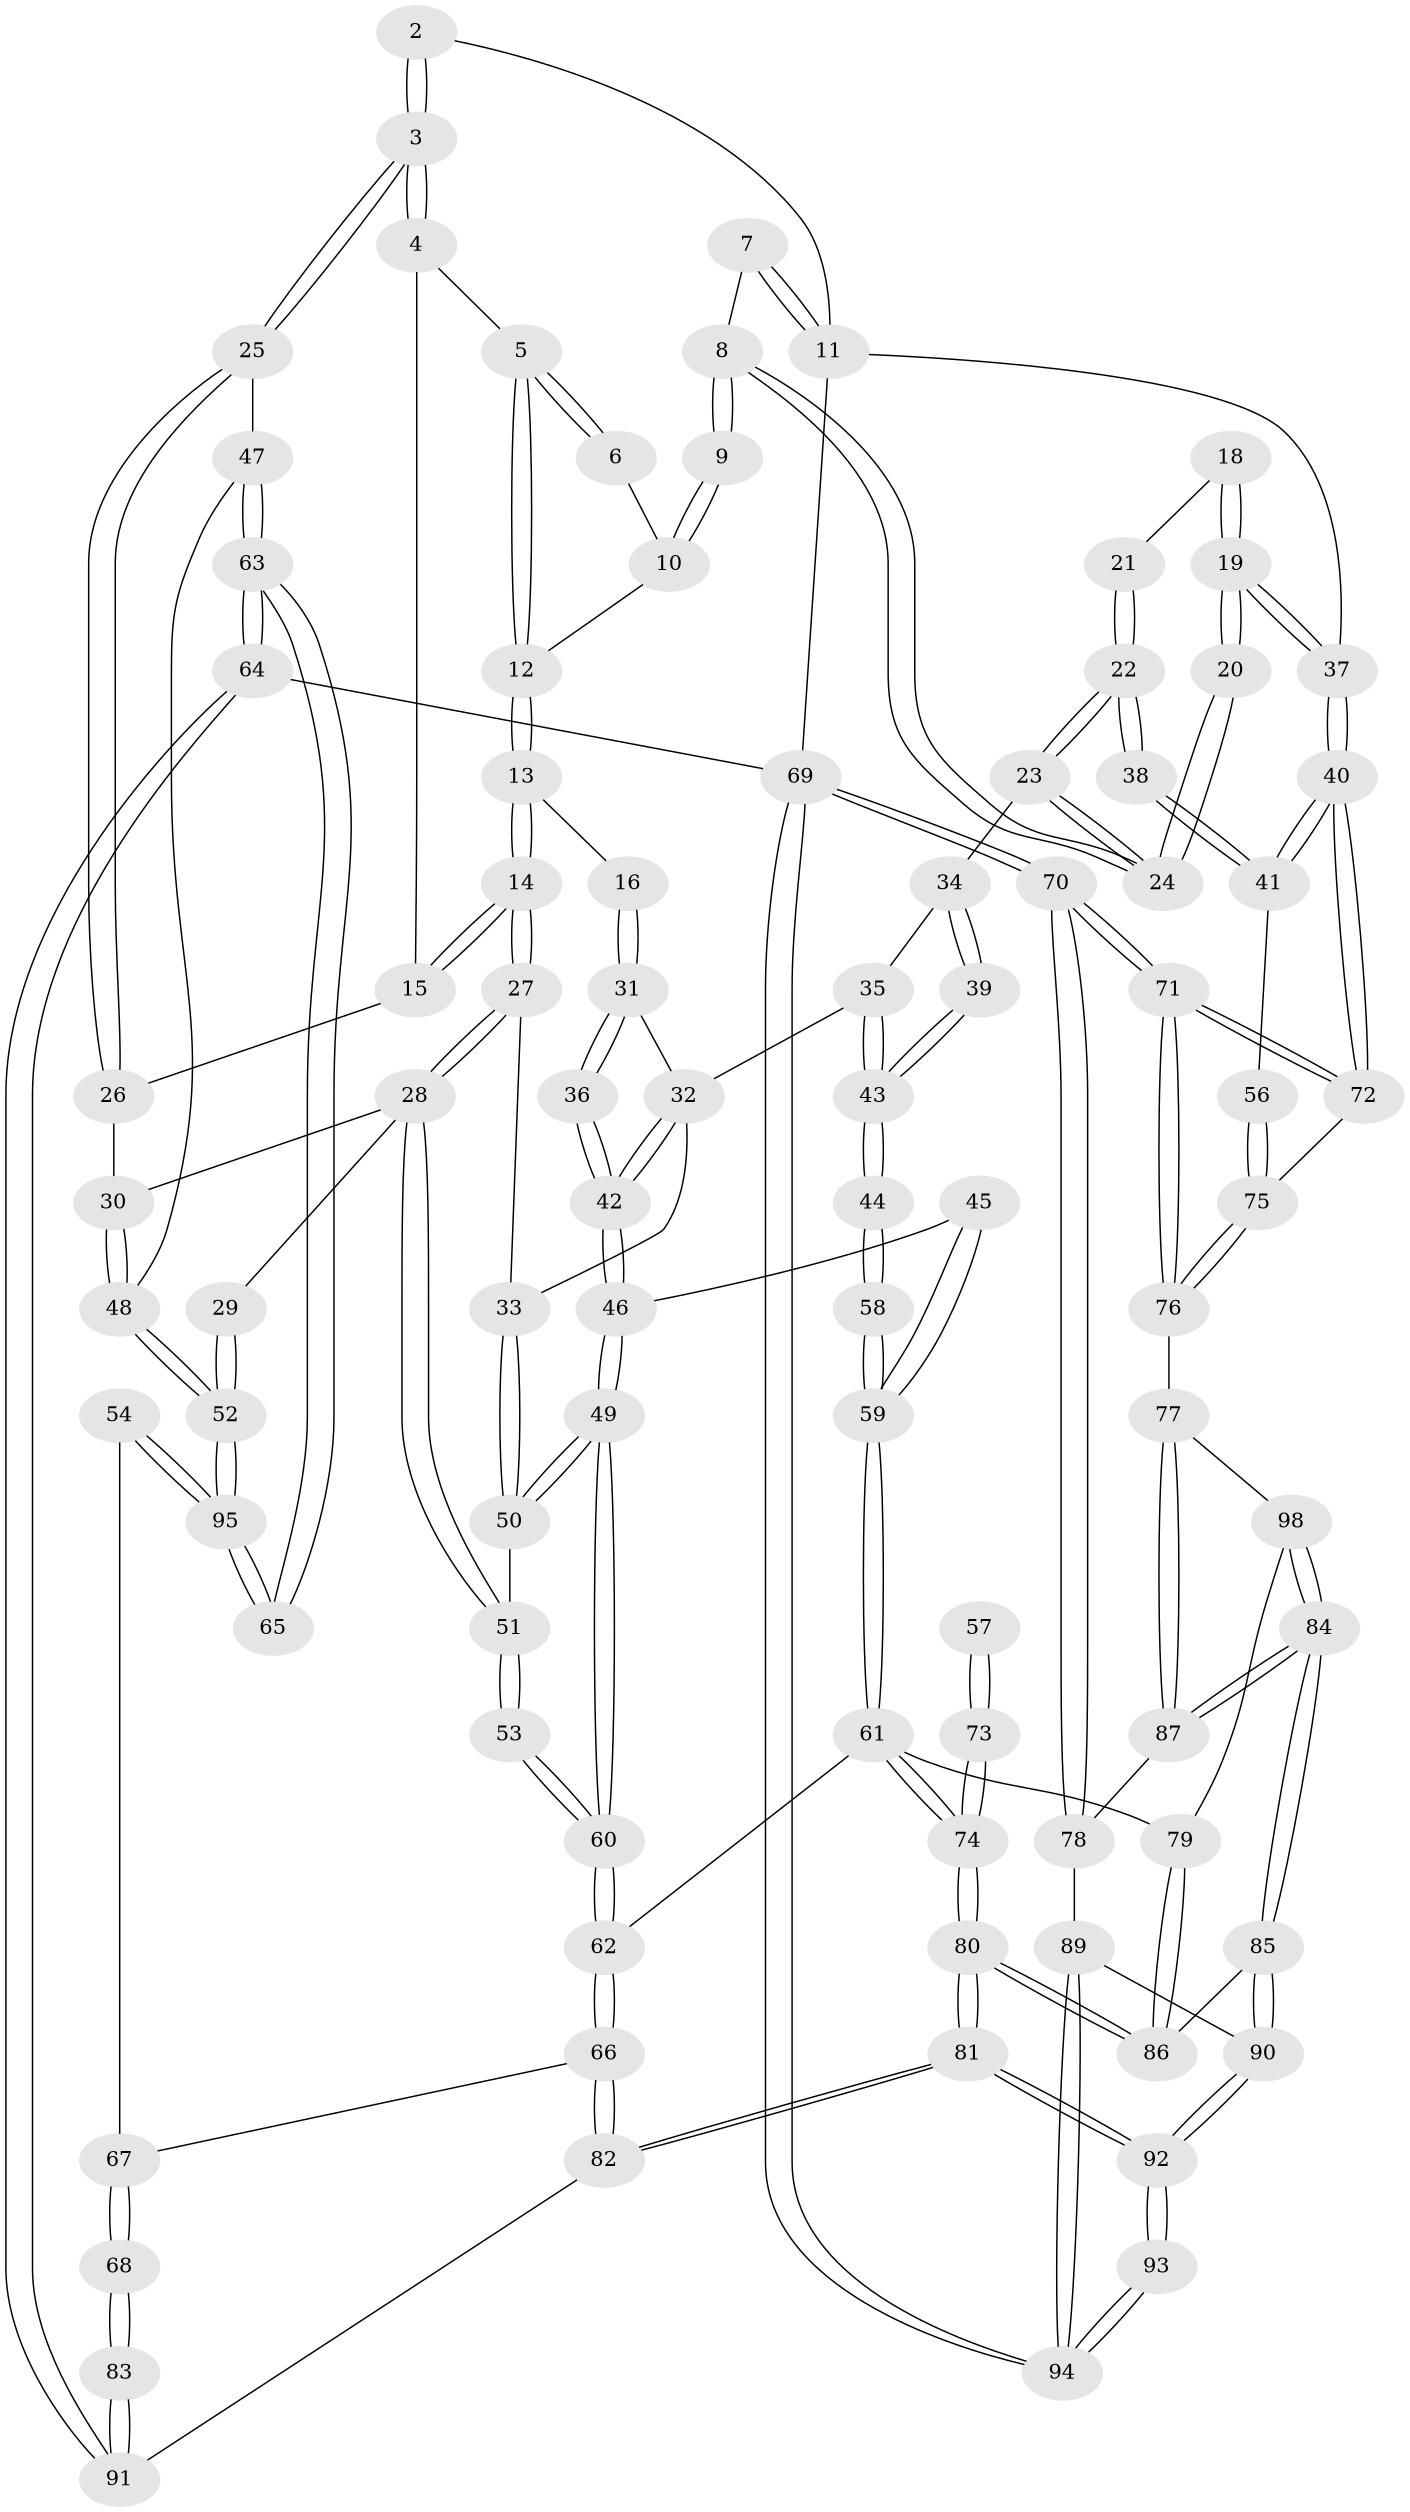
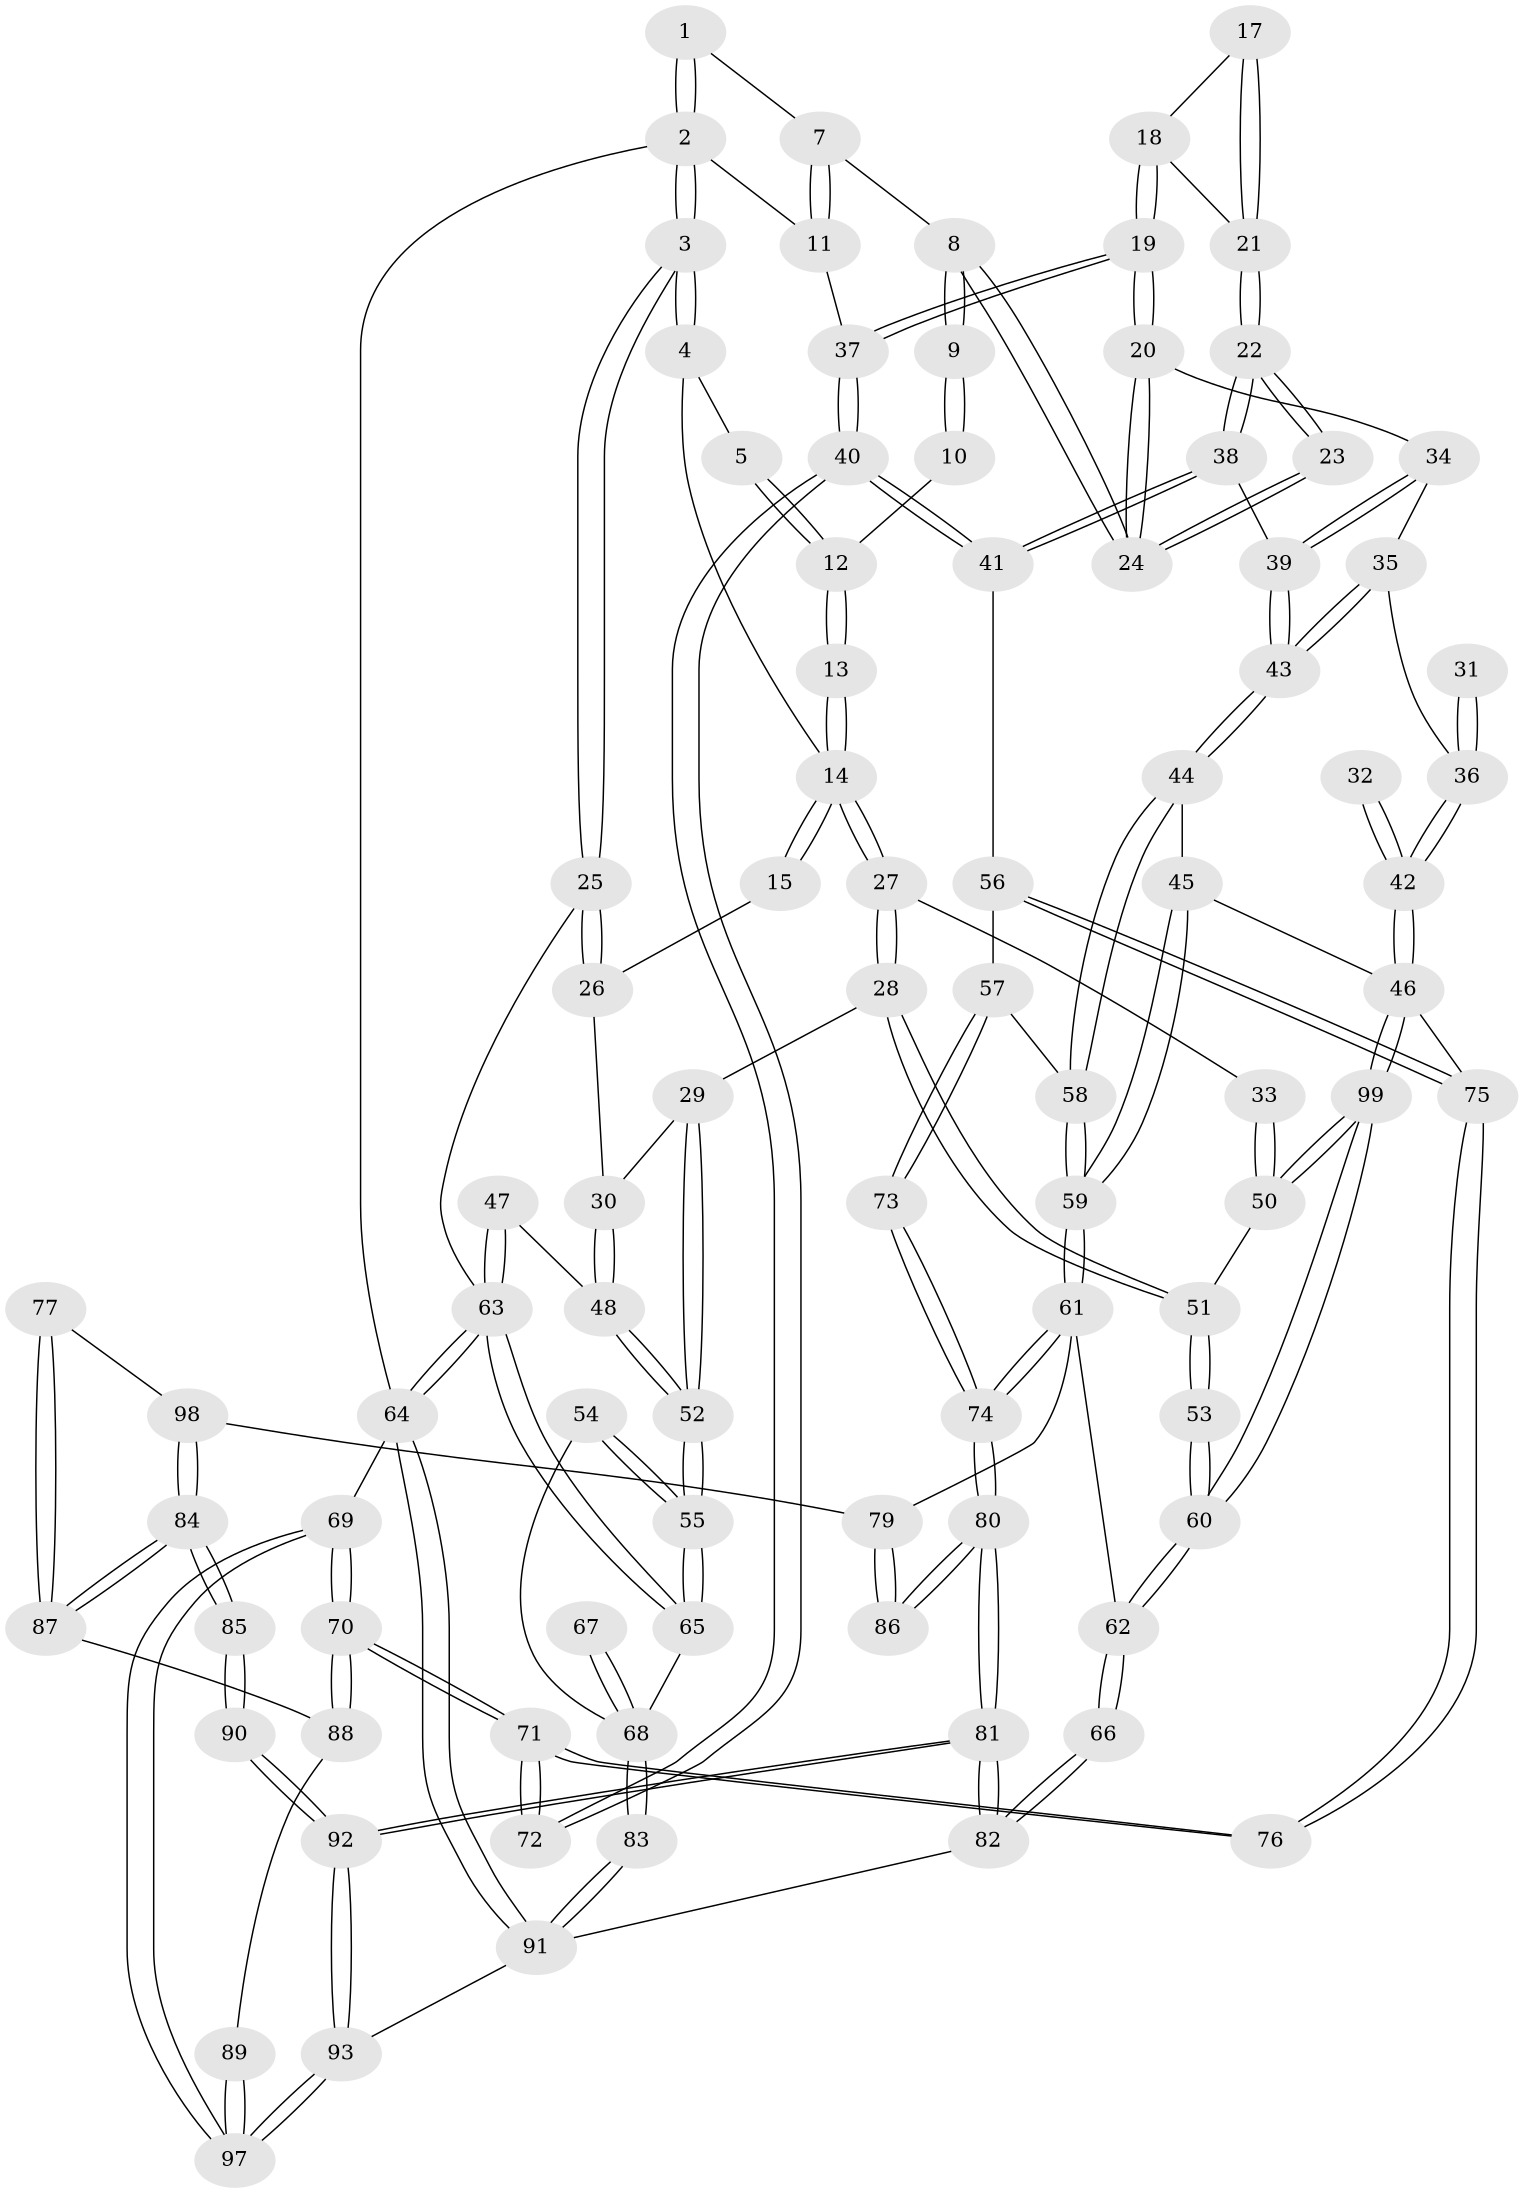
none -> (686, 33)
none -> (1250, 33)
(253, 405) -> (472, 1090)
(616, 458) -> none
none -> (1255, 516)
(815, 564) -> none
(417, 618) -> (719, 576)
none -> (361, 682)
none -> (1182, 831)
(988, 833) -> (1262, 398)
(628, 884) -> none
none -> (993, 927)
(656, 1043) -> none
(779, 1043) -> (1407, 677)
none -> (1034, 1043)
(265, 1150) -> (649, 1150)
(1311, 1150) -> (1441, 1043)
(652, 1237) -> none
(1169, 1363) -> none
(604, 1416) -> (1371, 1097)
(226, 1522) -> (693, 1522)
none -> (665, 1682)
(120, 1788) -> (521, 1592)
(1074, 1841) -> (341, 1735)
none -> (439, 2001)
(1210, 2001) -> none
(1182, 2008) -> none
(362, 2107) -> none
(1063, 2373) -> (235, 2161)
